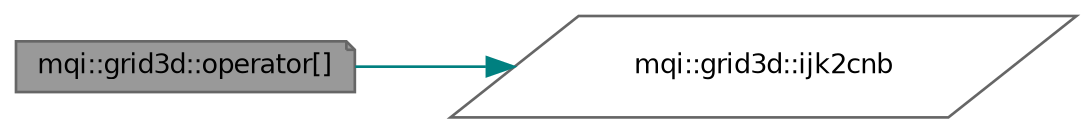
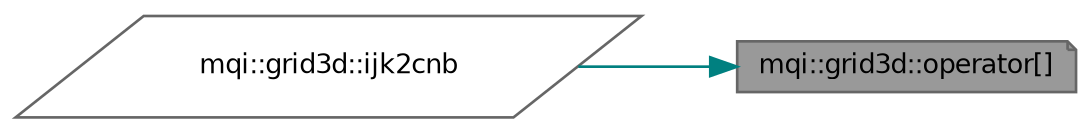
(421, 67) -> (644, 67)
